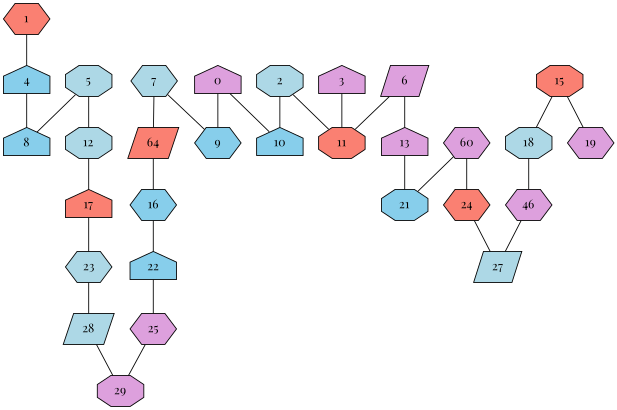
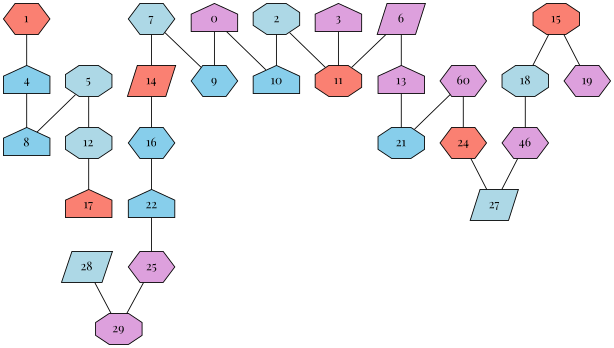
(153, 143) -> (152, 81)
(89, 267) -> none
